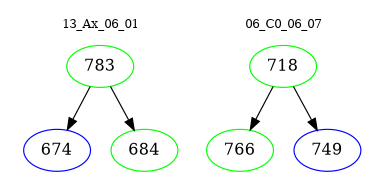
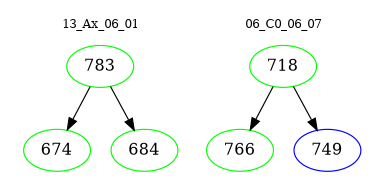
(57, 150) -> (57, 150)
